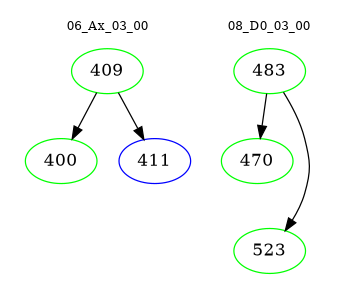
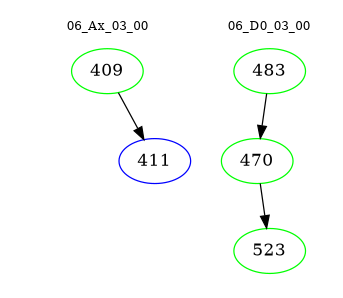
(270, 27) -> (270, 27)
(308, 155) -> (263, 200)
(61, 161) -> none
